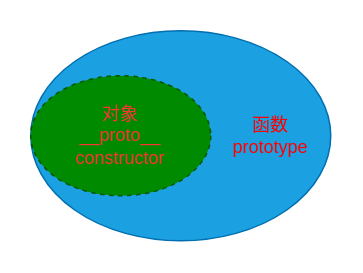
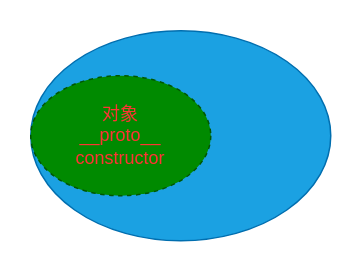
(271, 136) -> none
